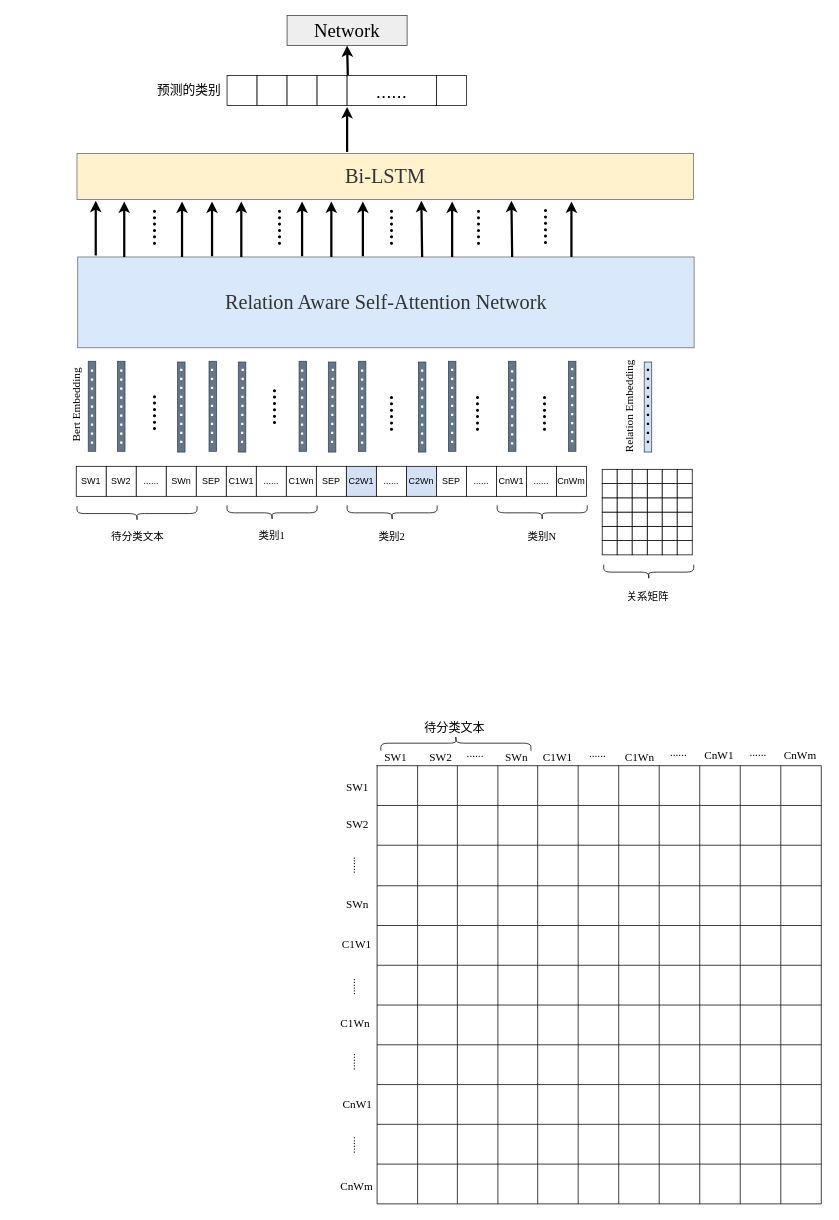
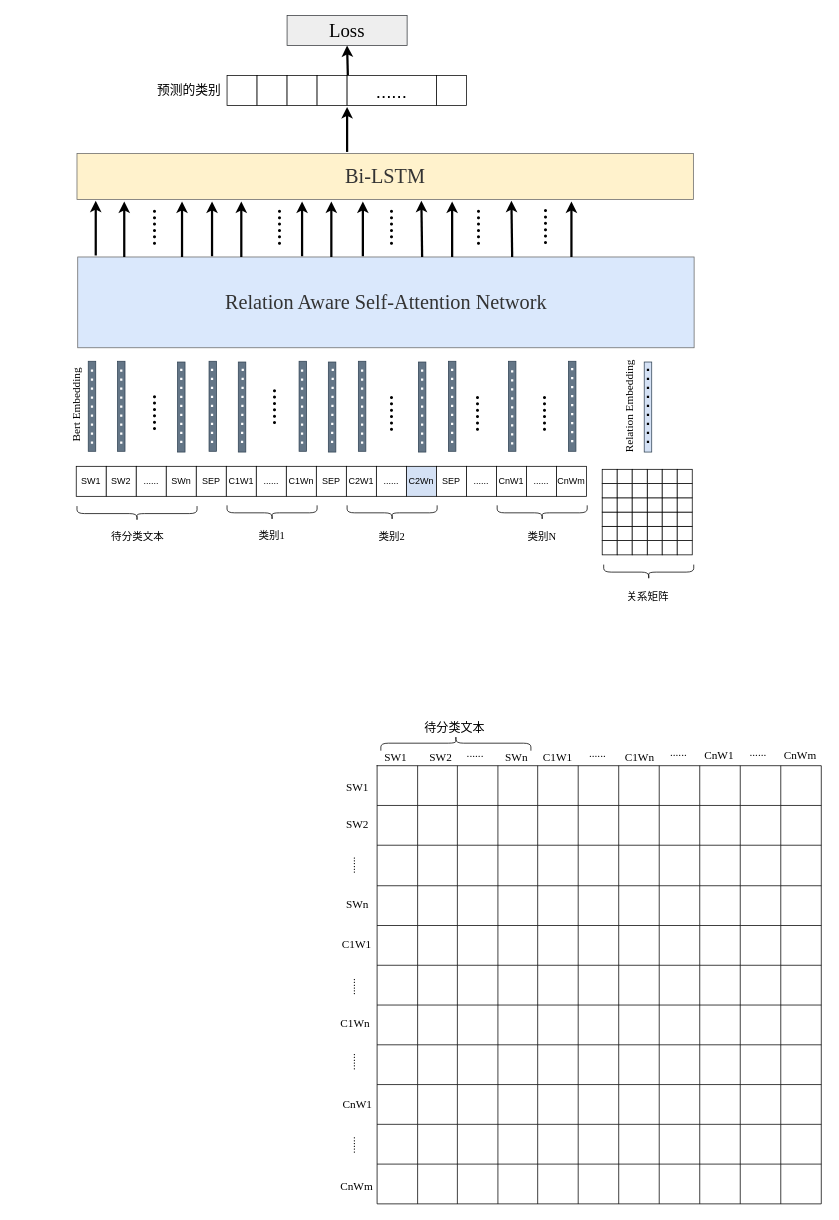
(347, 30) -> (347, 30)
(361, 481) -> (361, 481)
